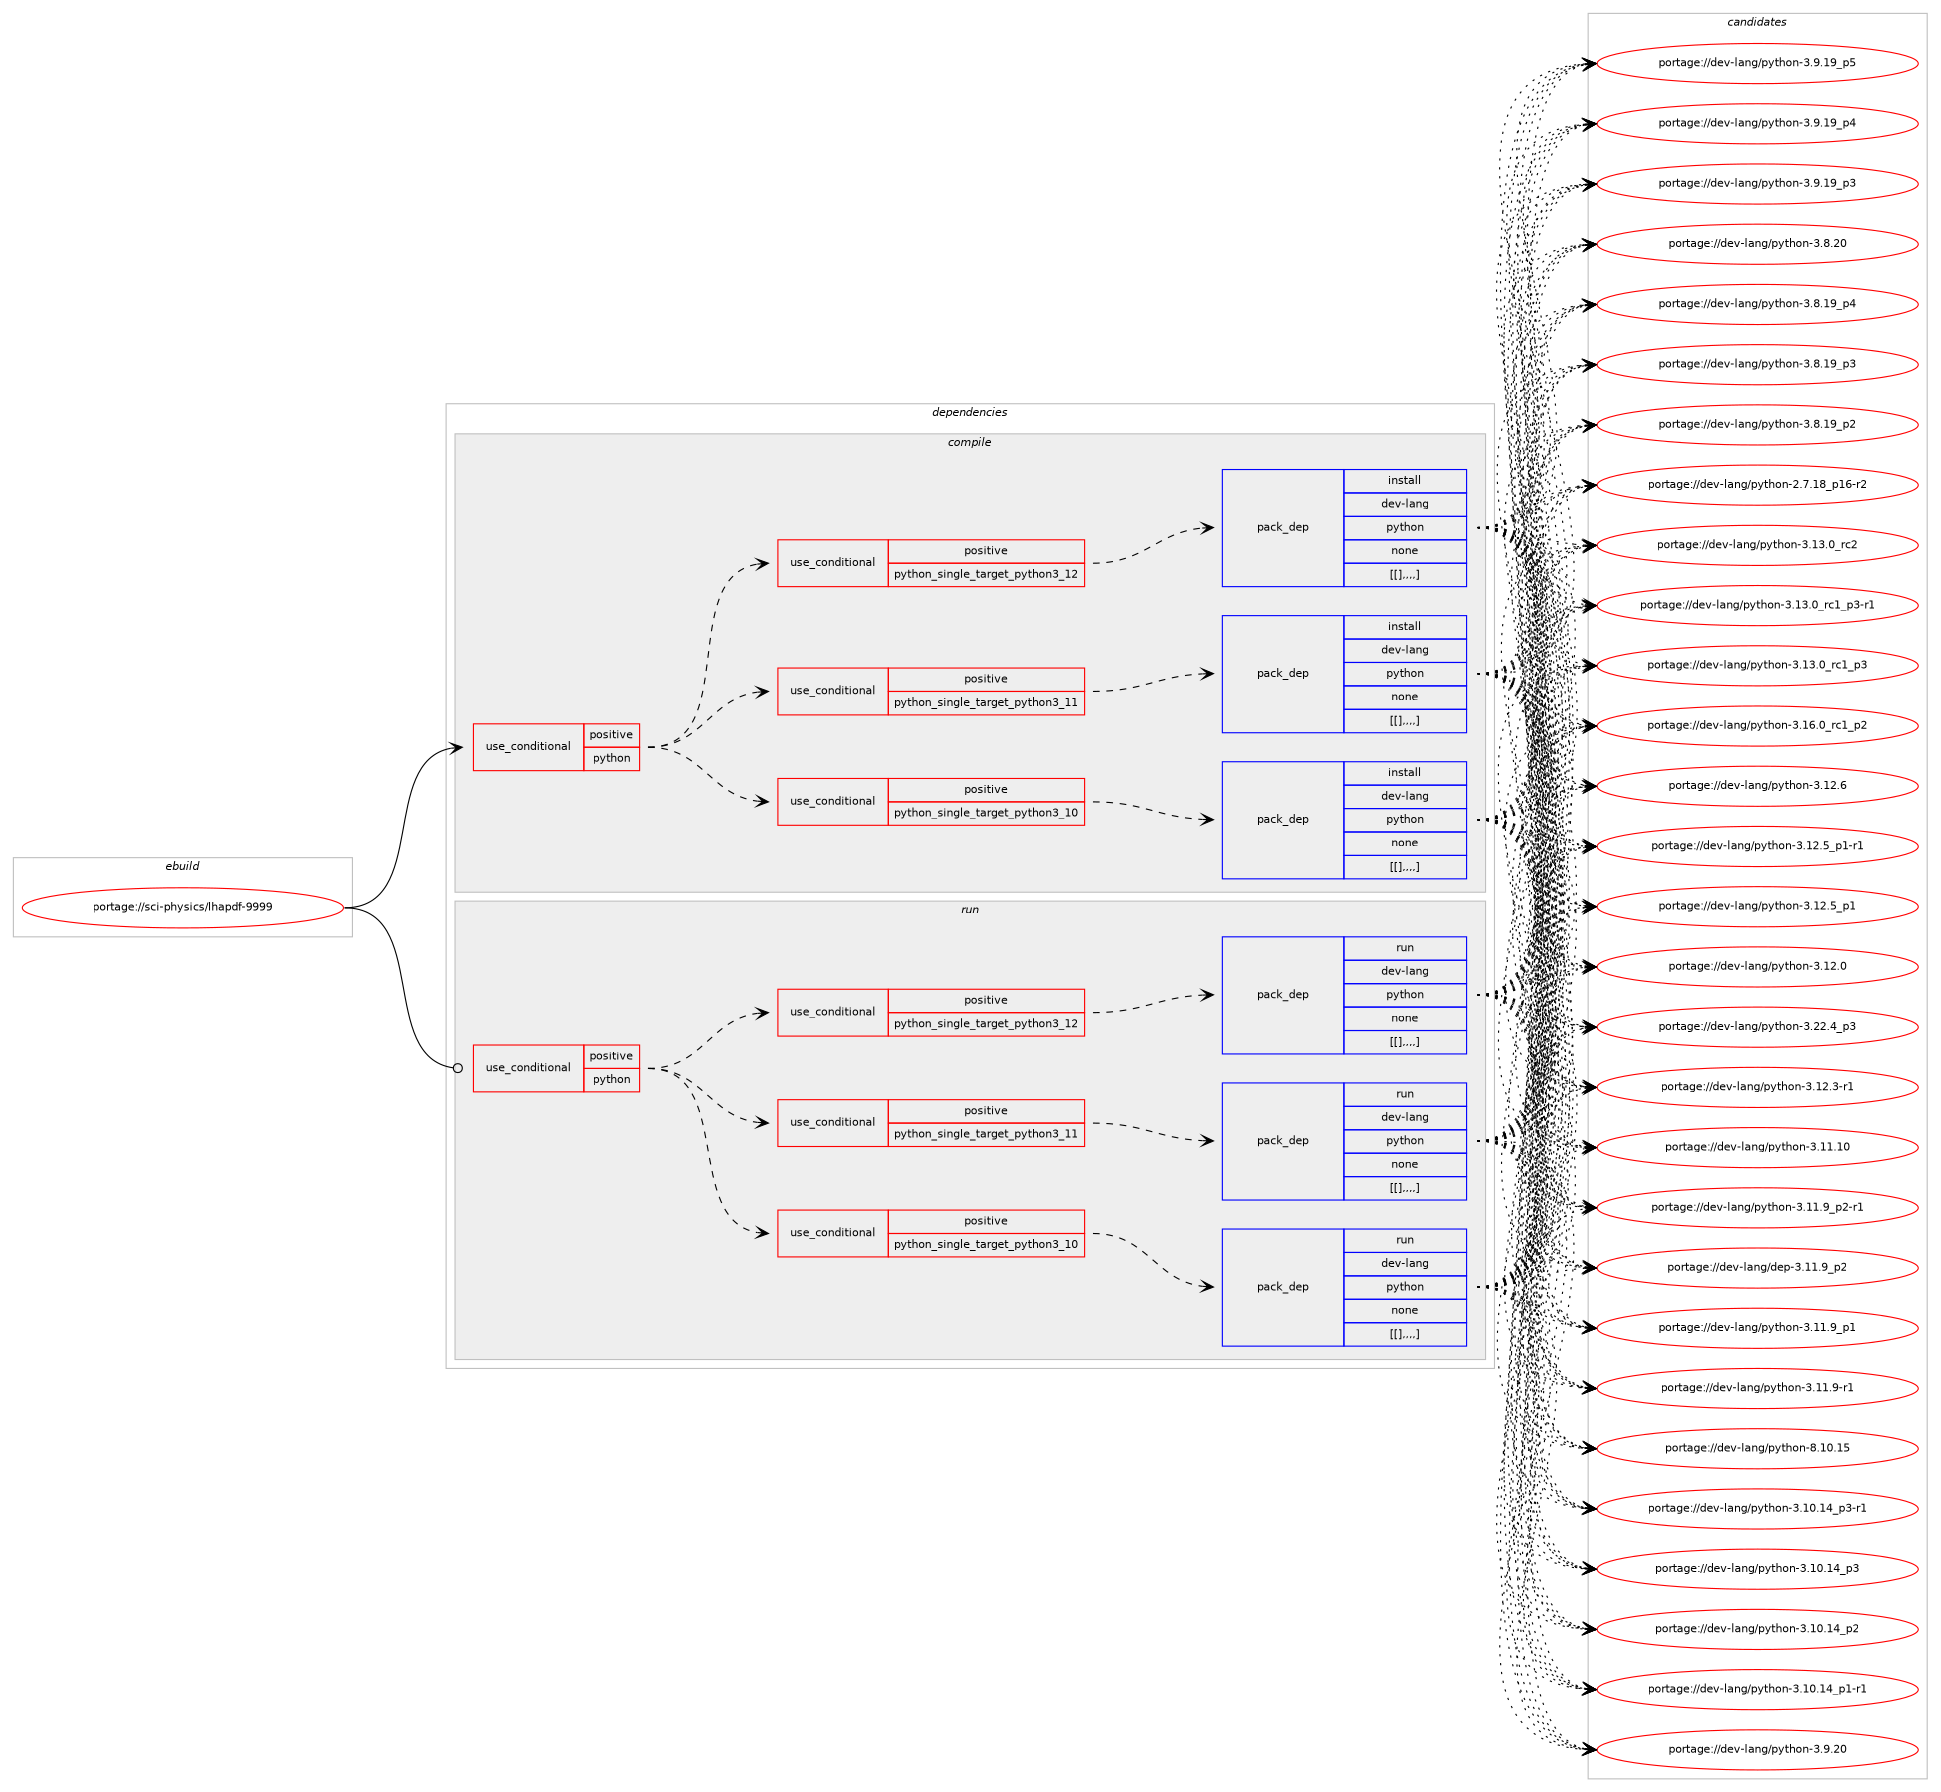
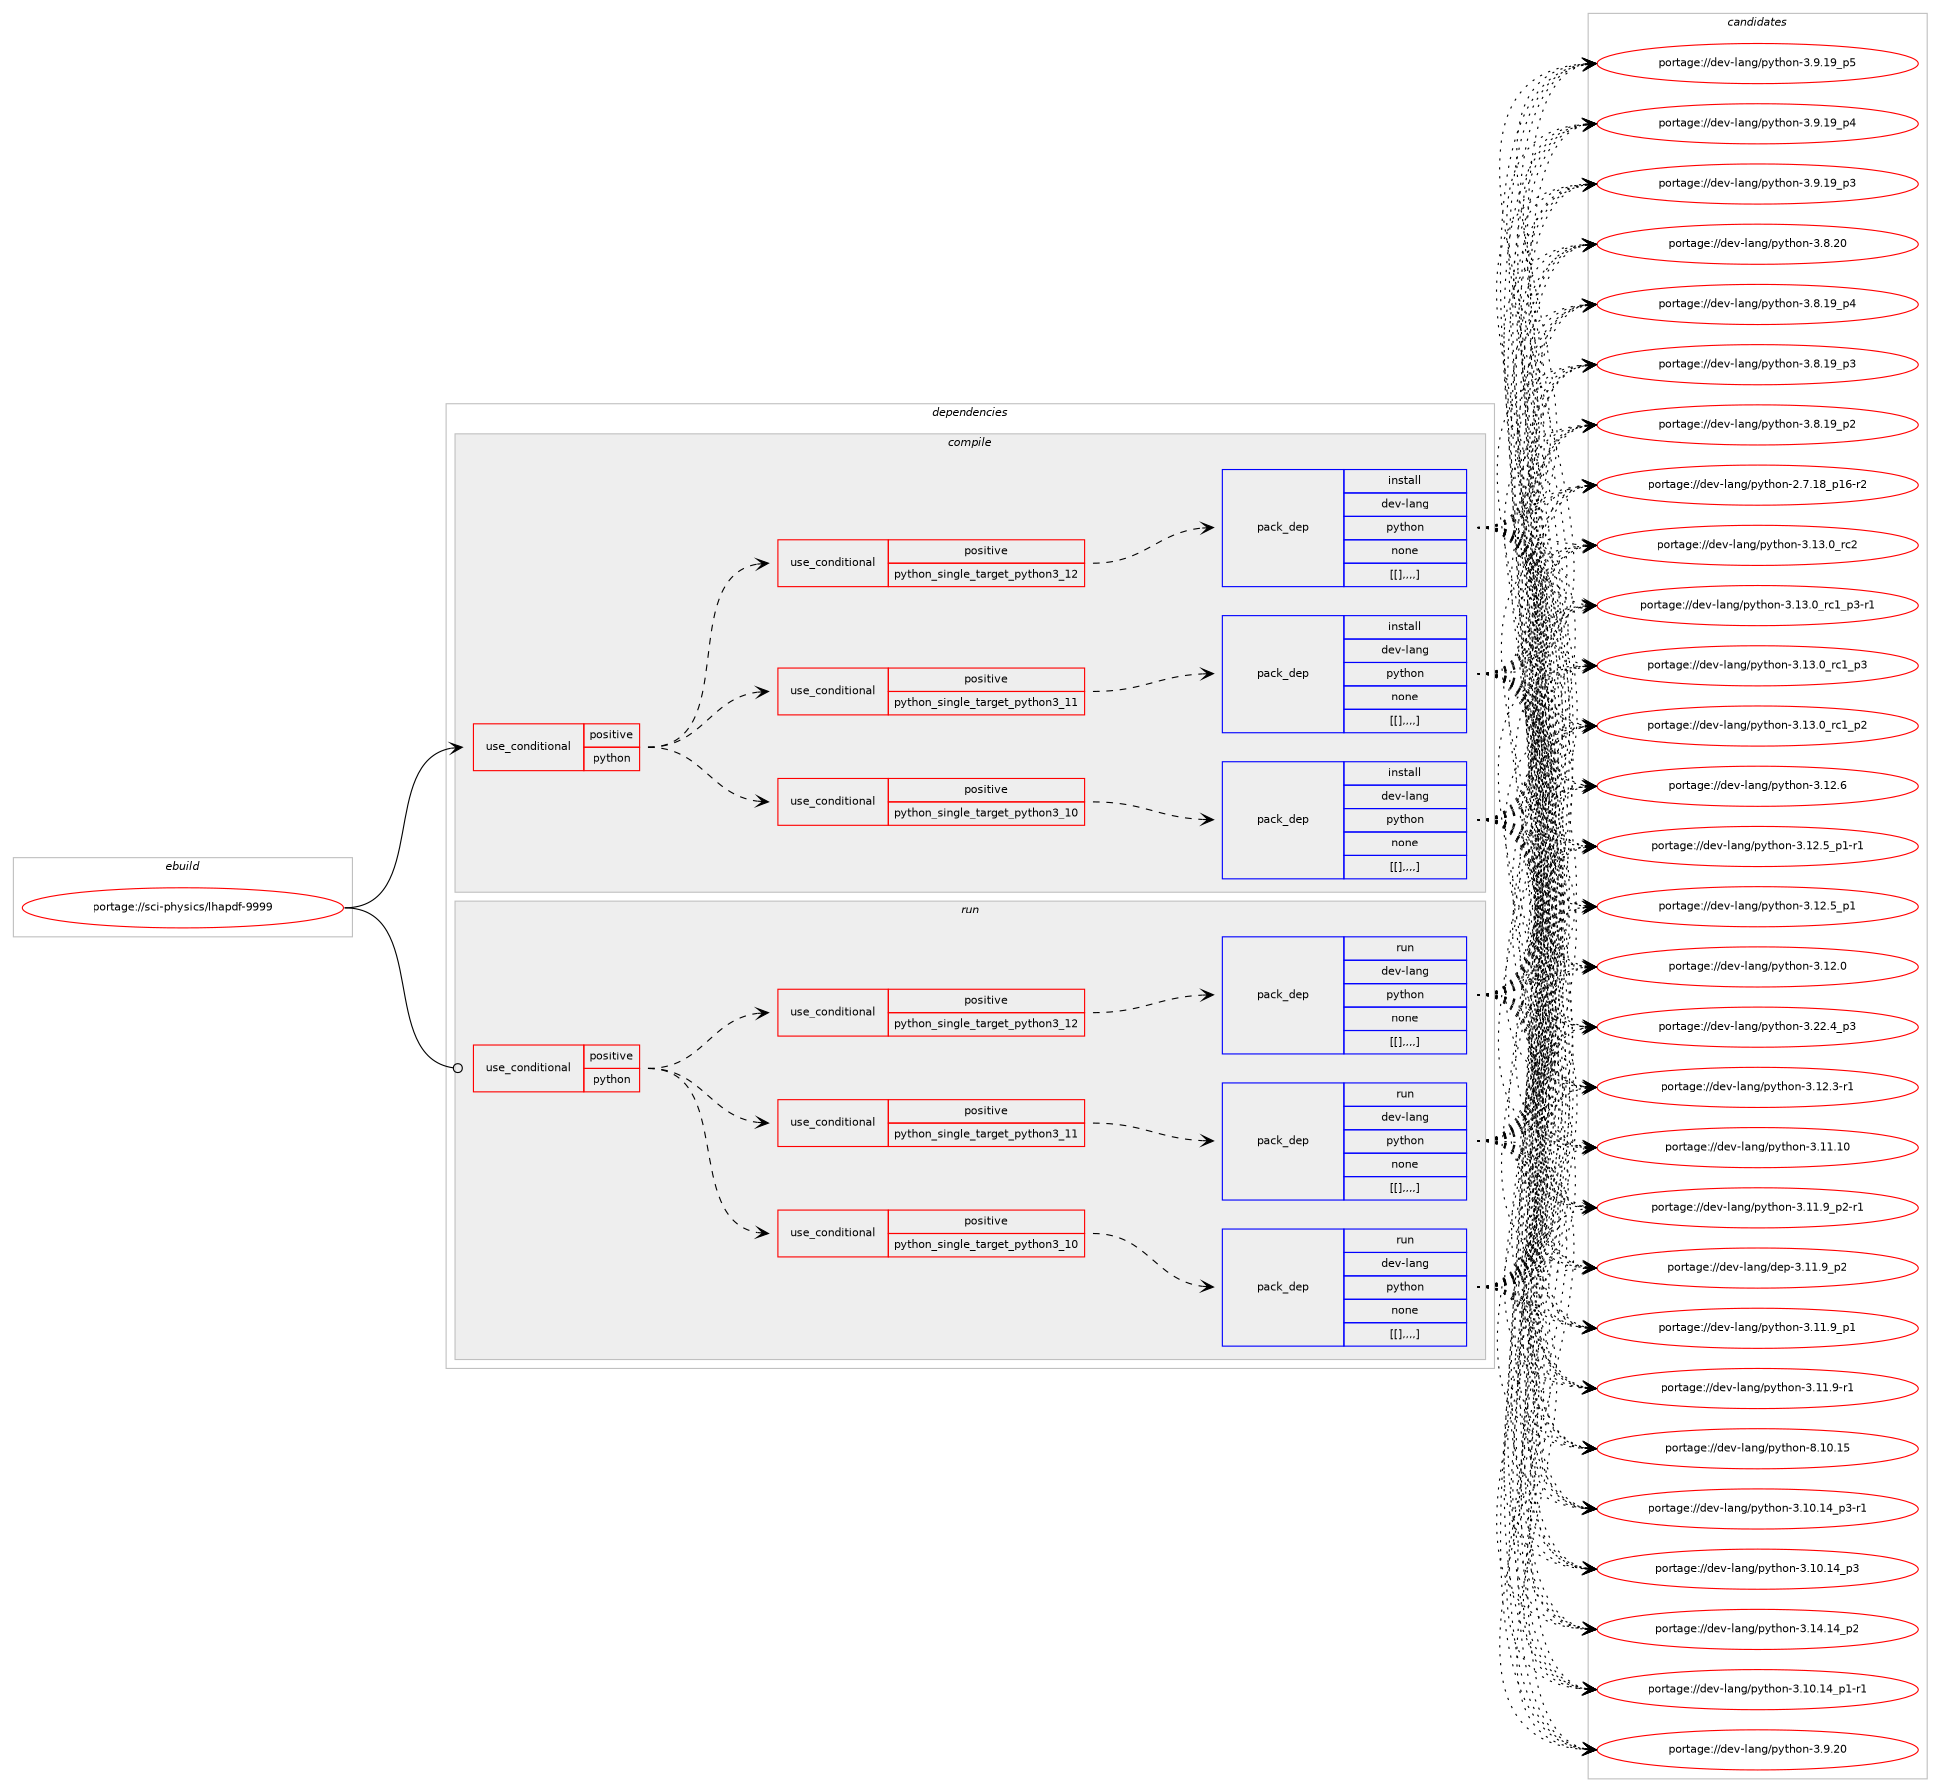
(1758, 726) -> (1758, 726)
(1758, 1629) -> (1758, 1629)
